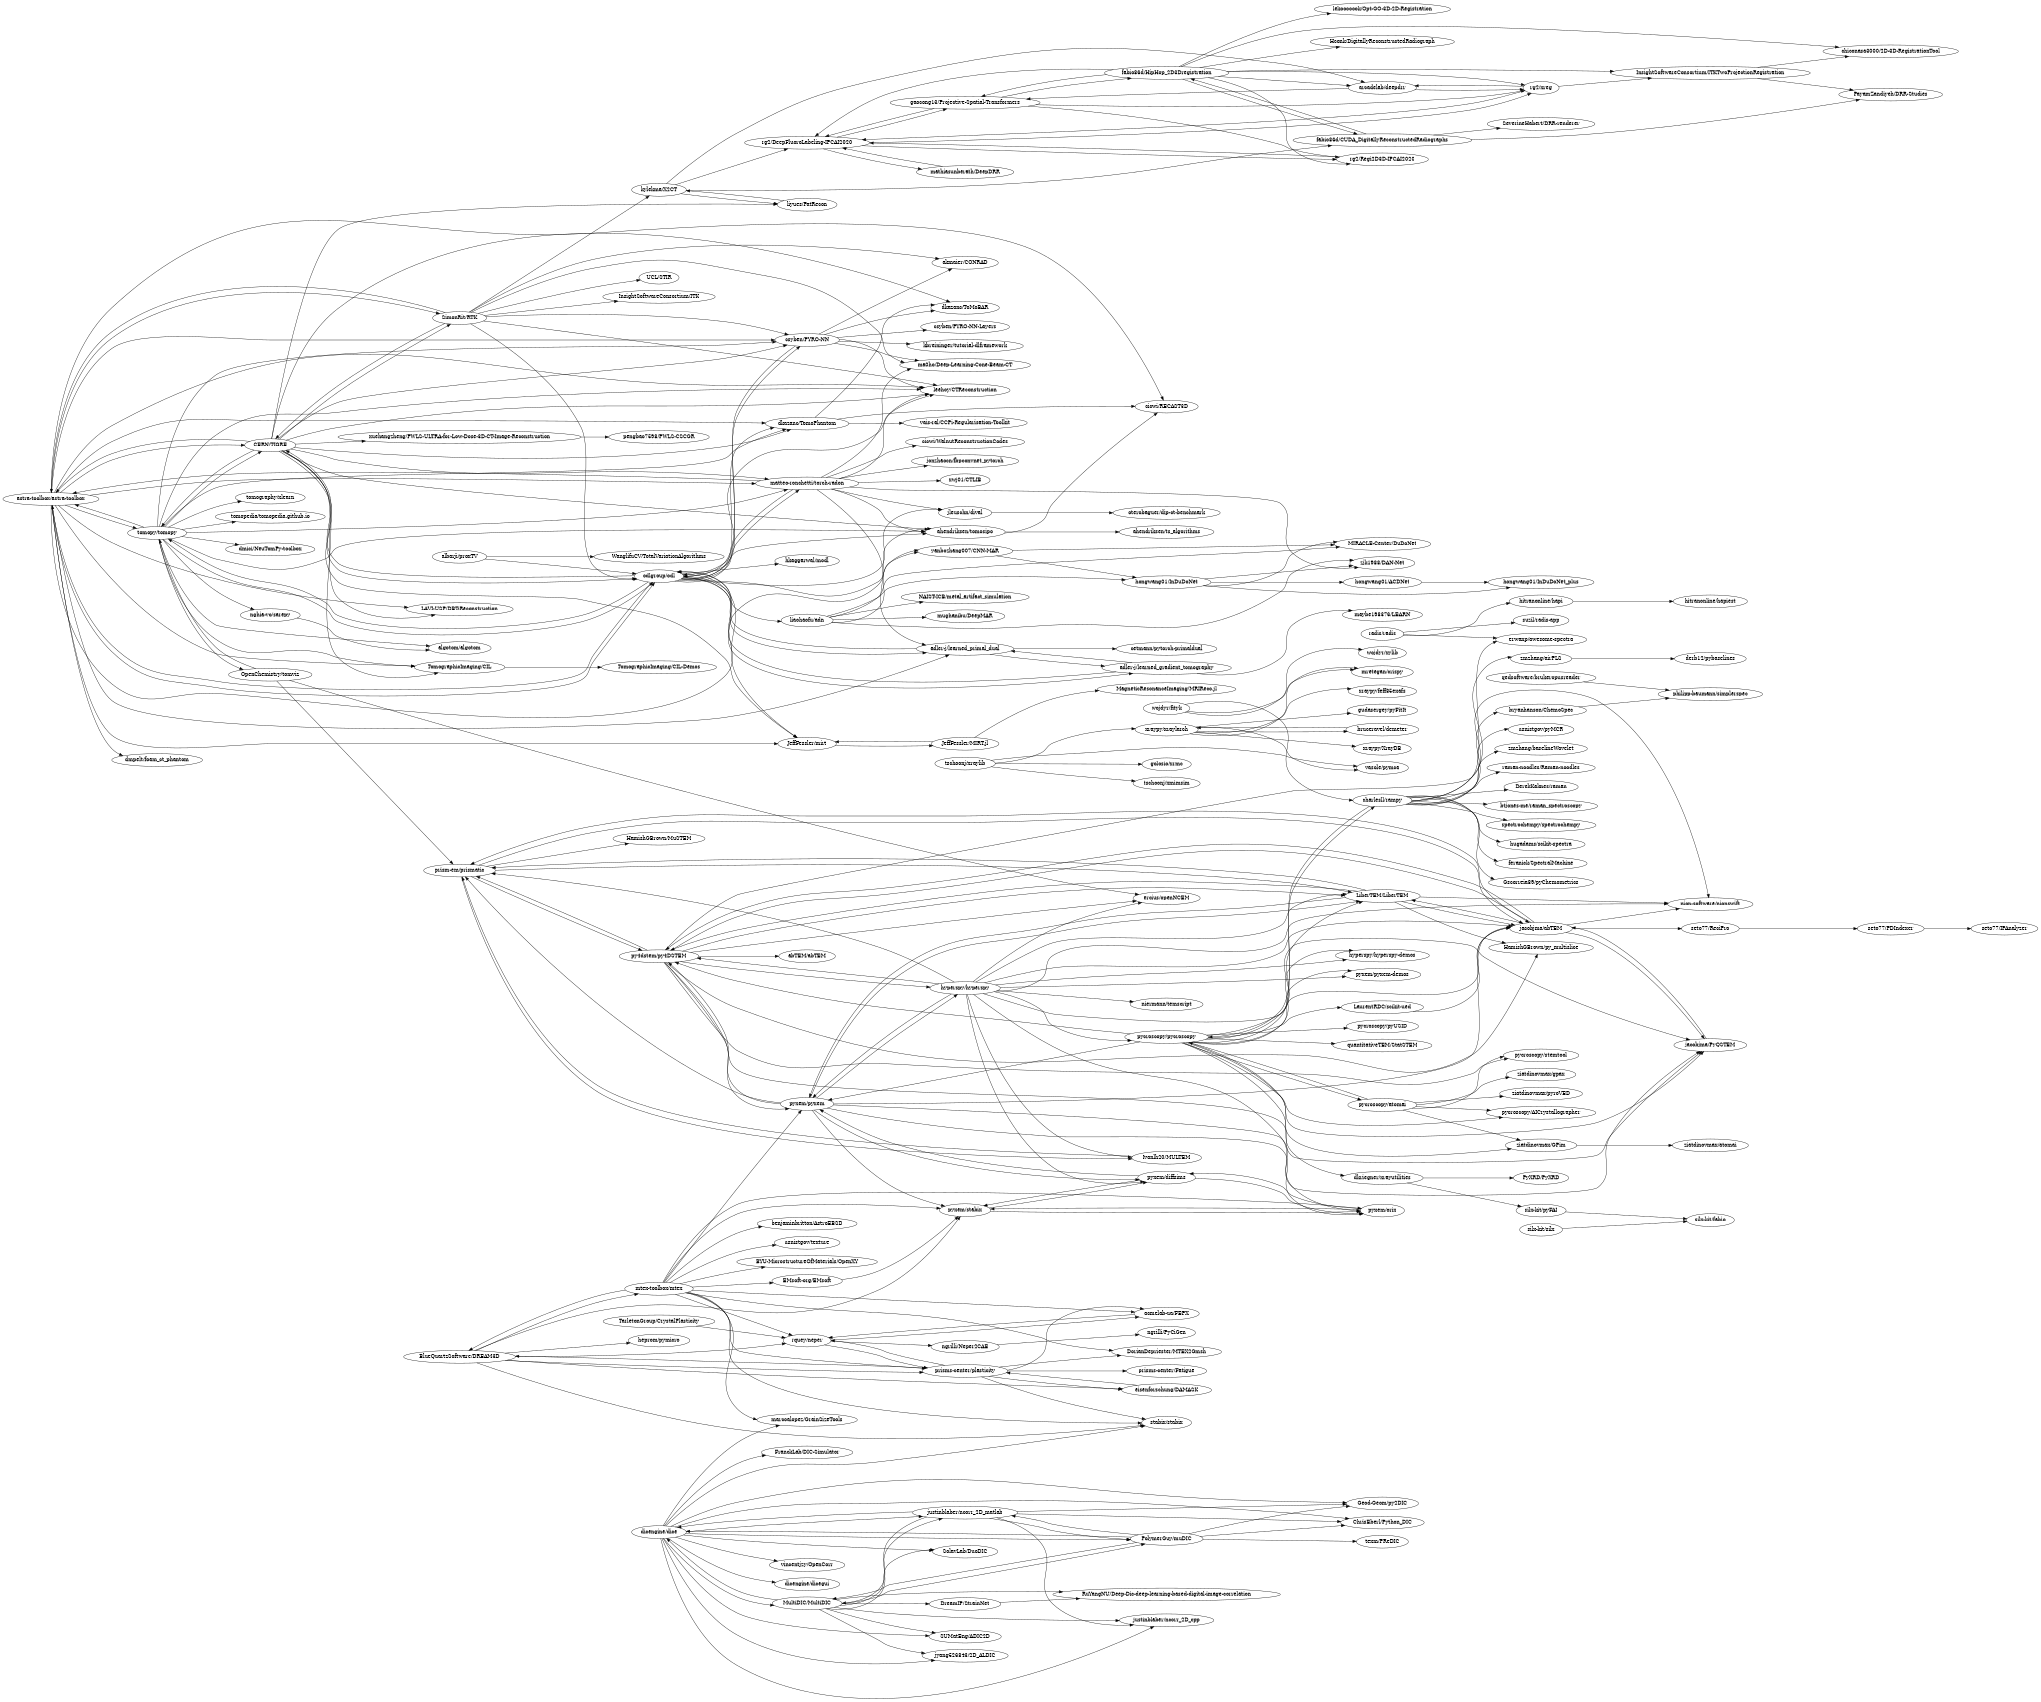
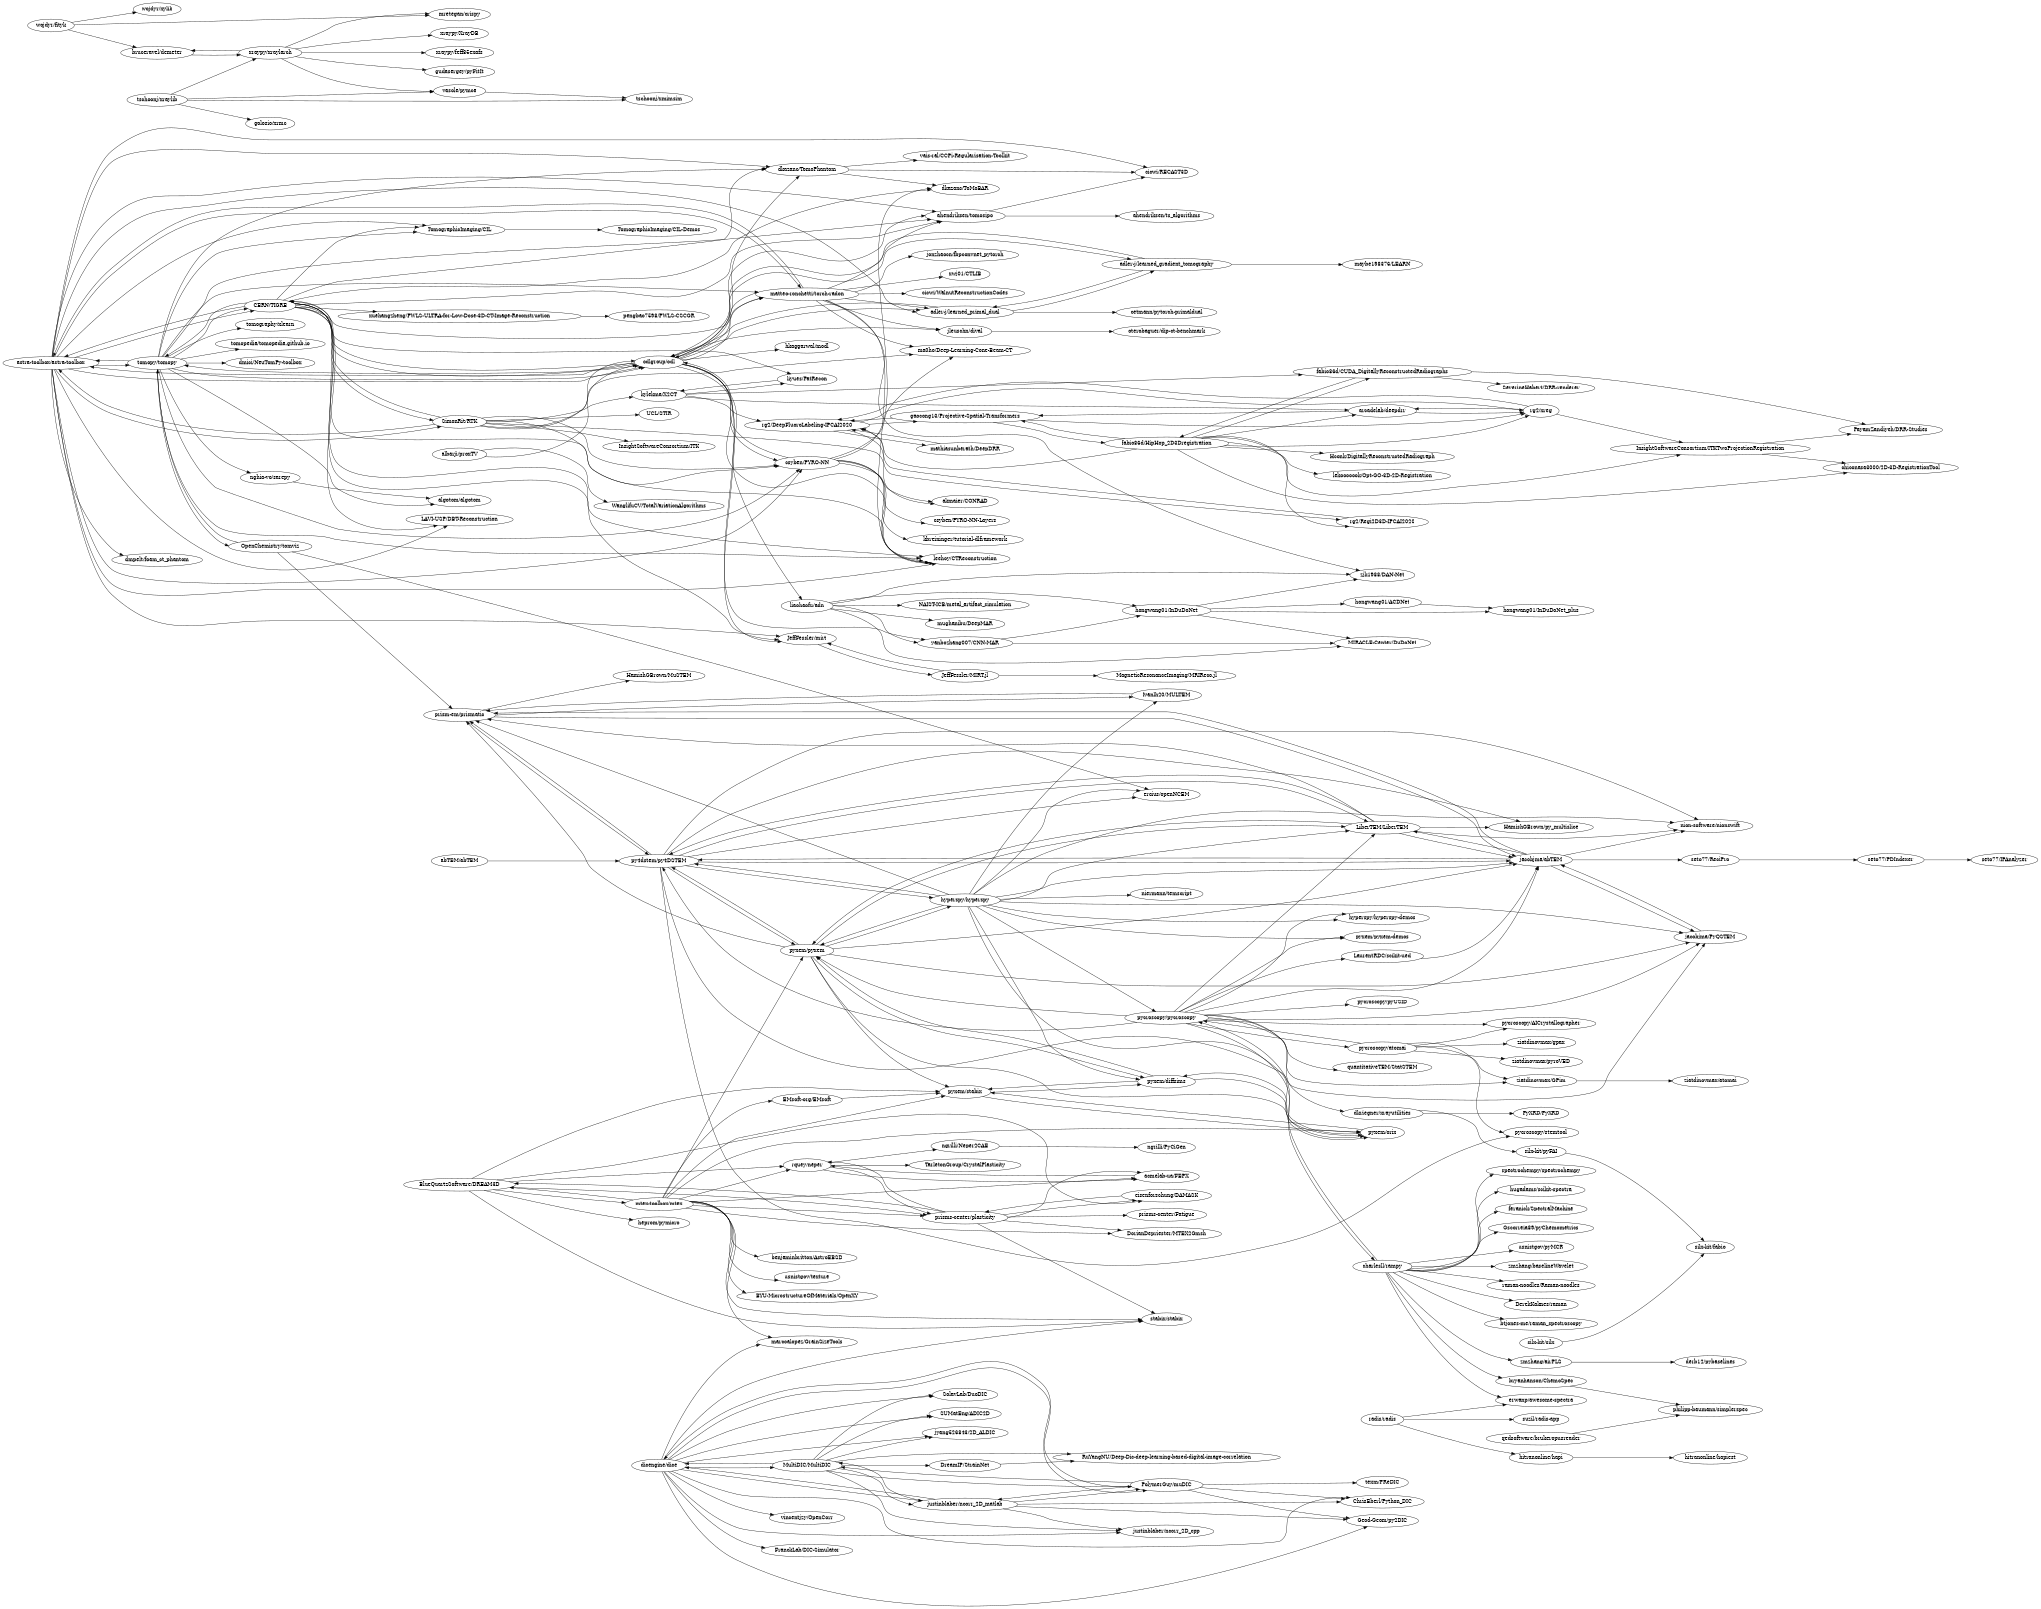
none -> (554, 95)
(1175, 123) -> none
(1287, 730) -> (101, 38)
(922, 865) -> none
(737, 956) -> (552, 861)
(739, 1332) -> (868, 1165)
(807, 1584) -> none
